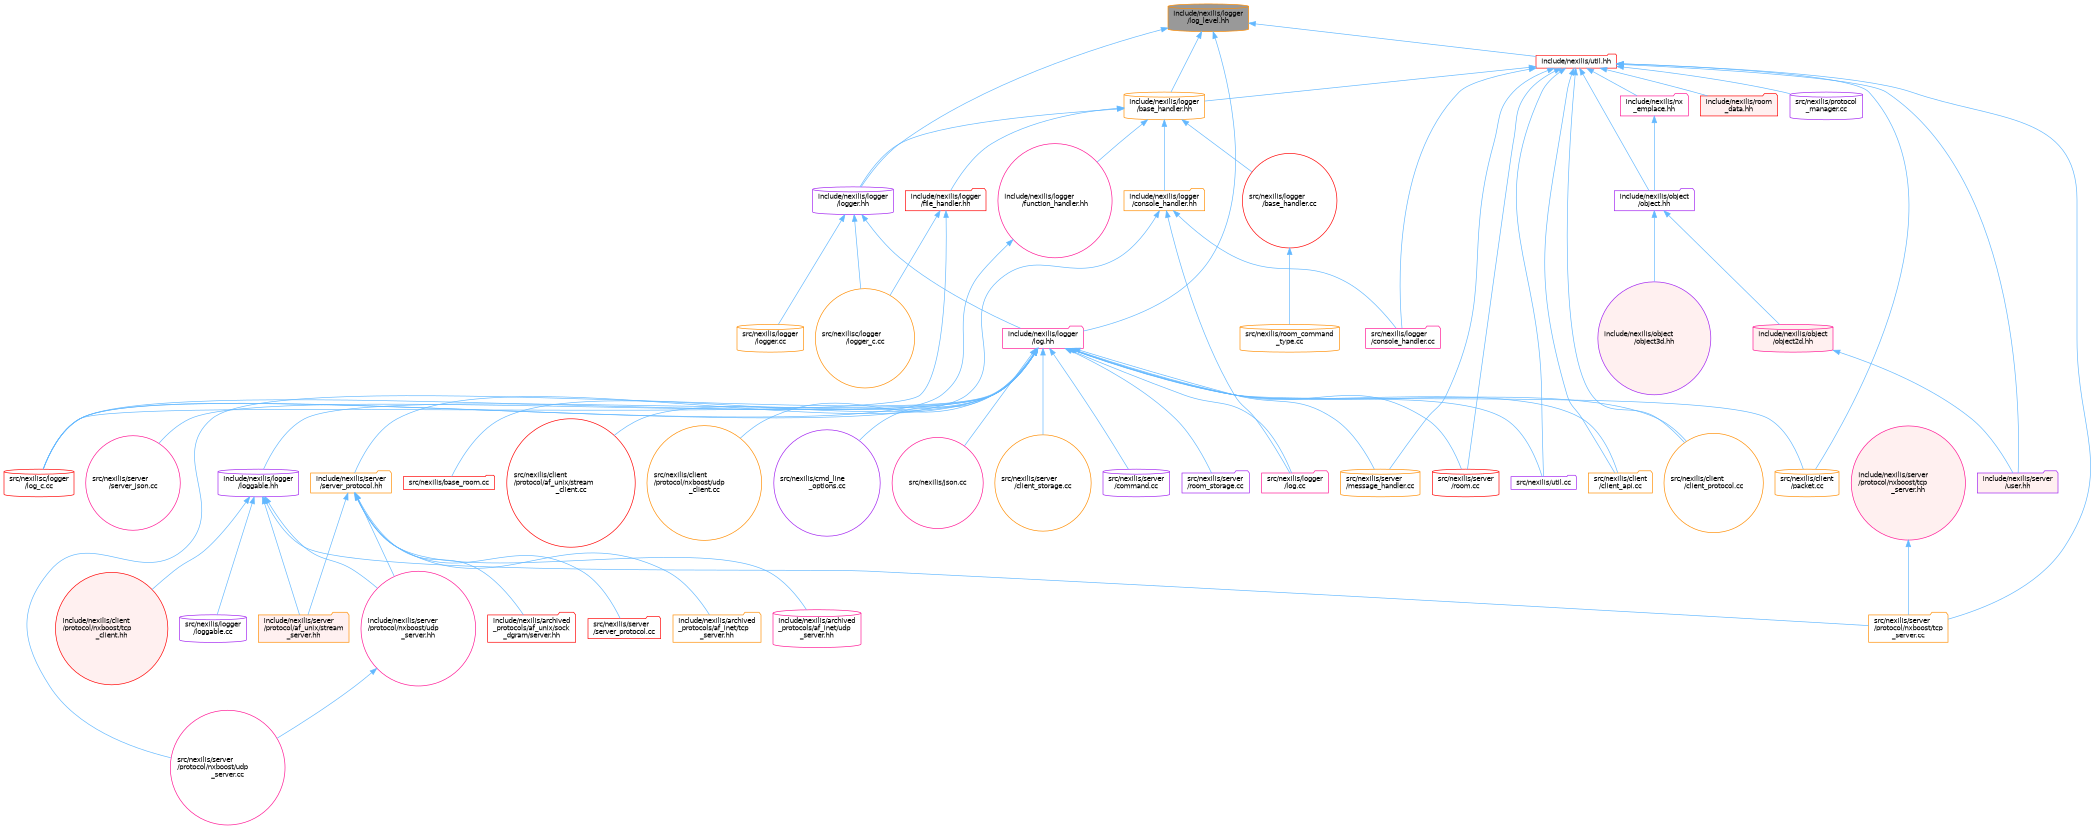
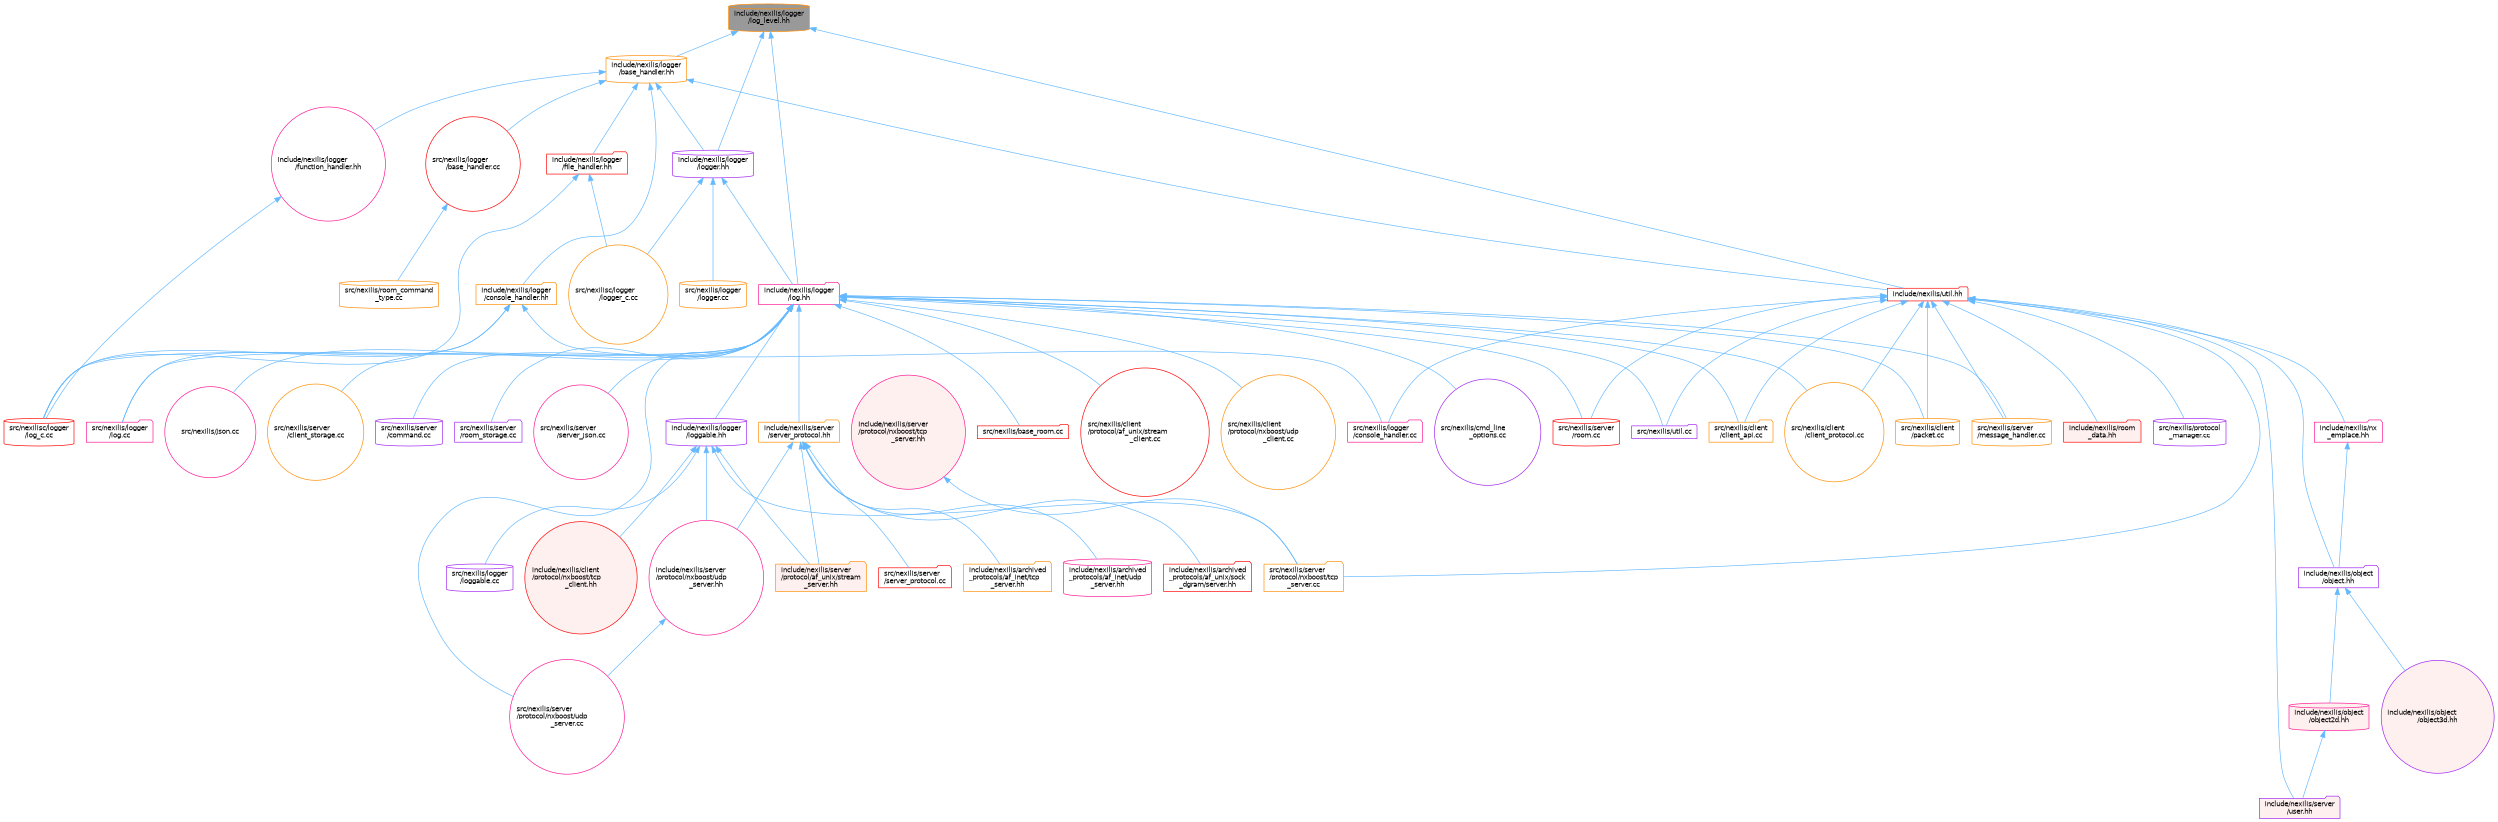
(1367, 84) -> (1287, 207)
